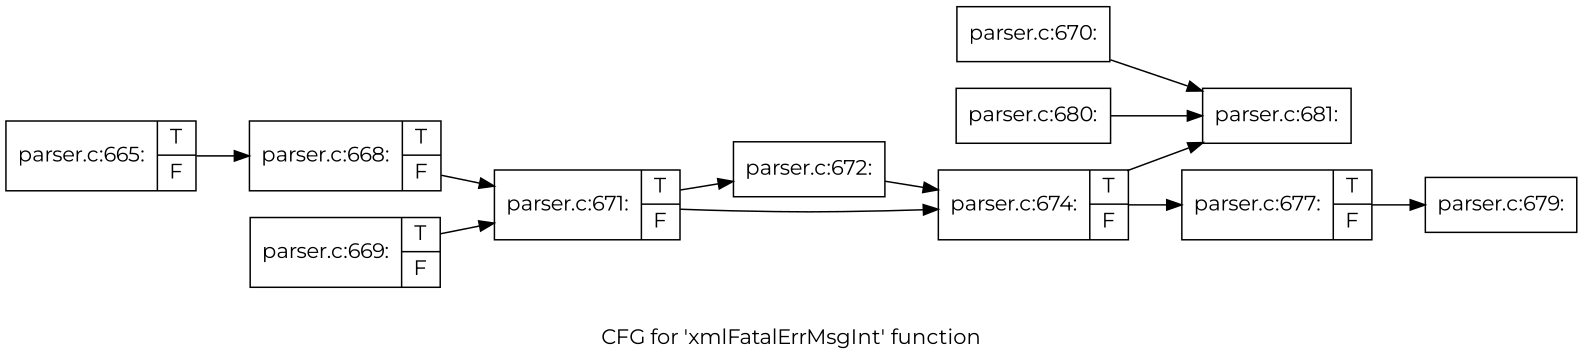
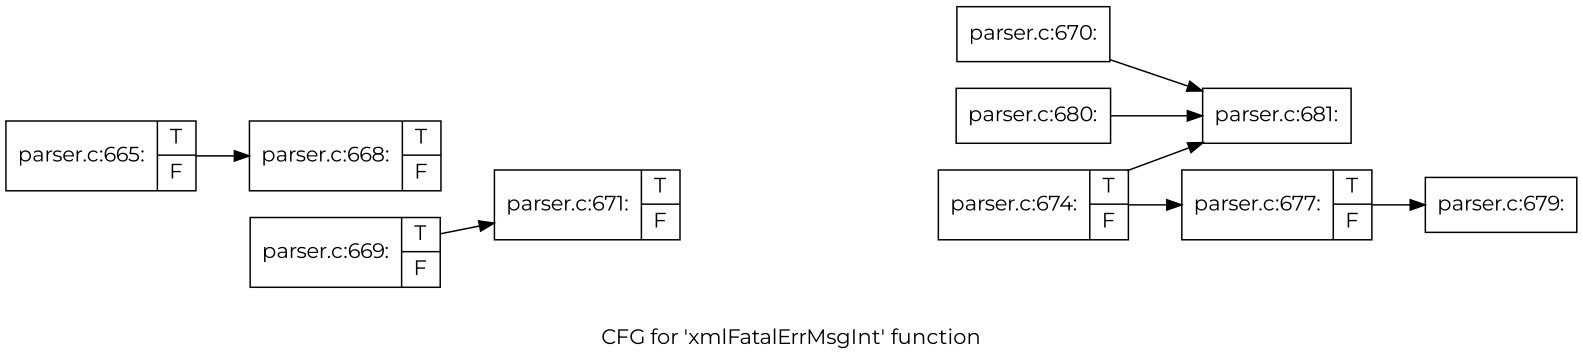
(809, 169) -> none
(460, 179) -> none
(802, 212) -> none
